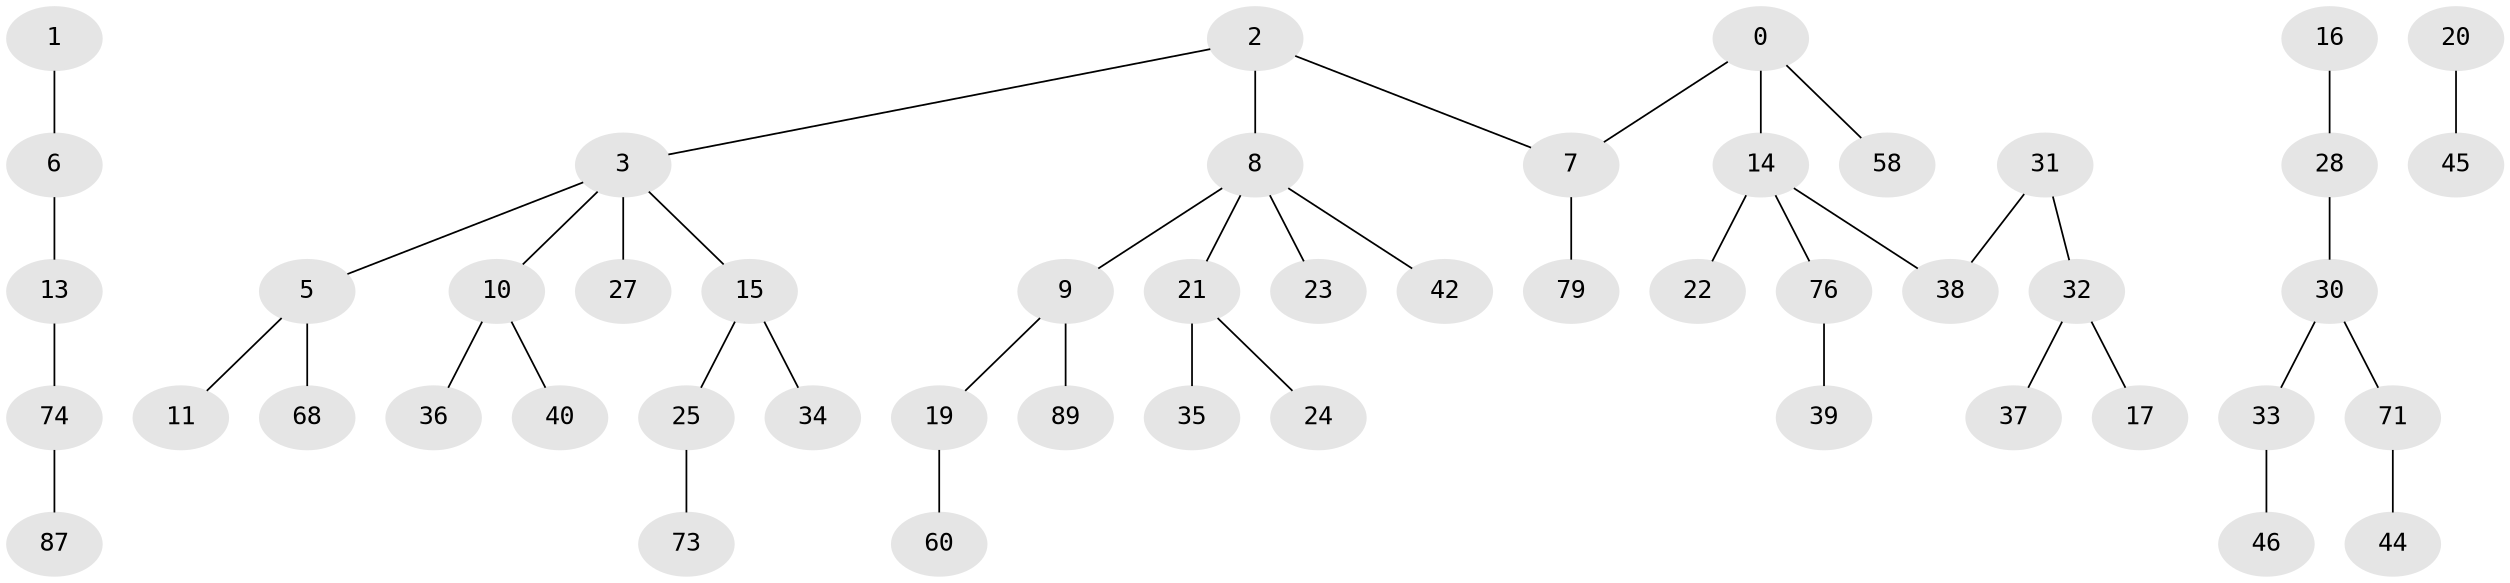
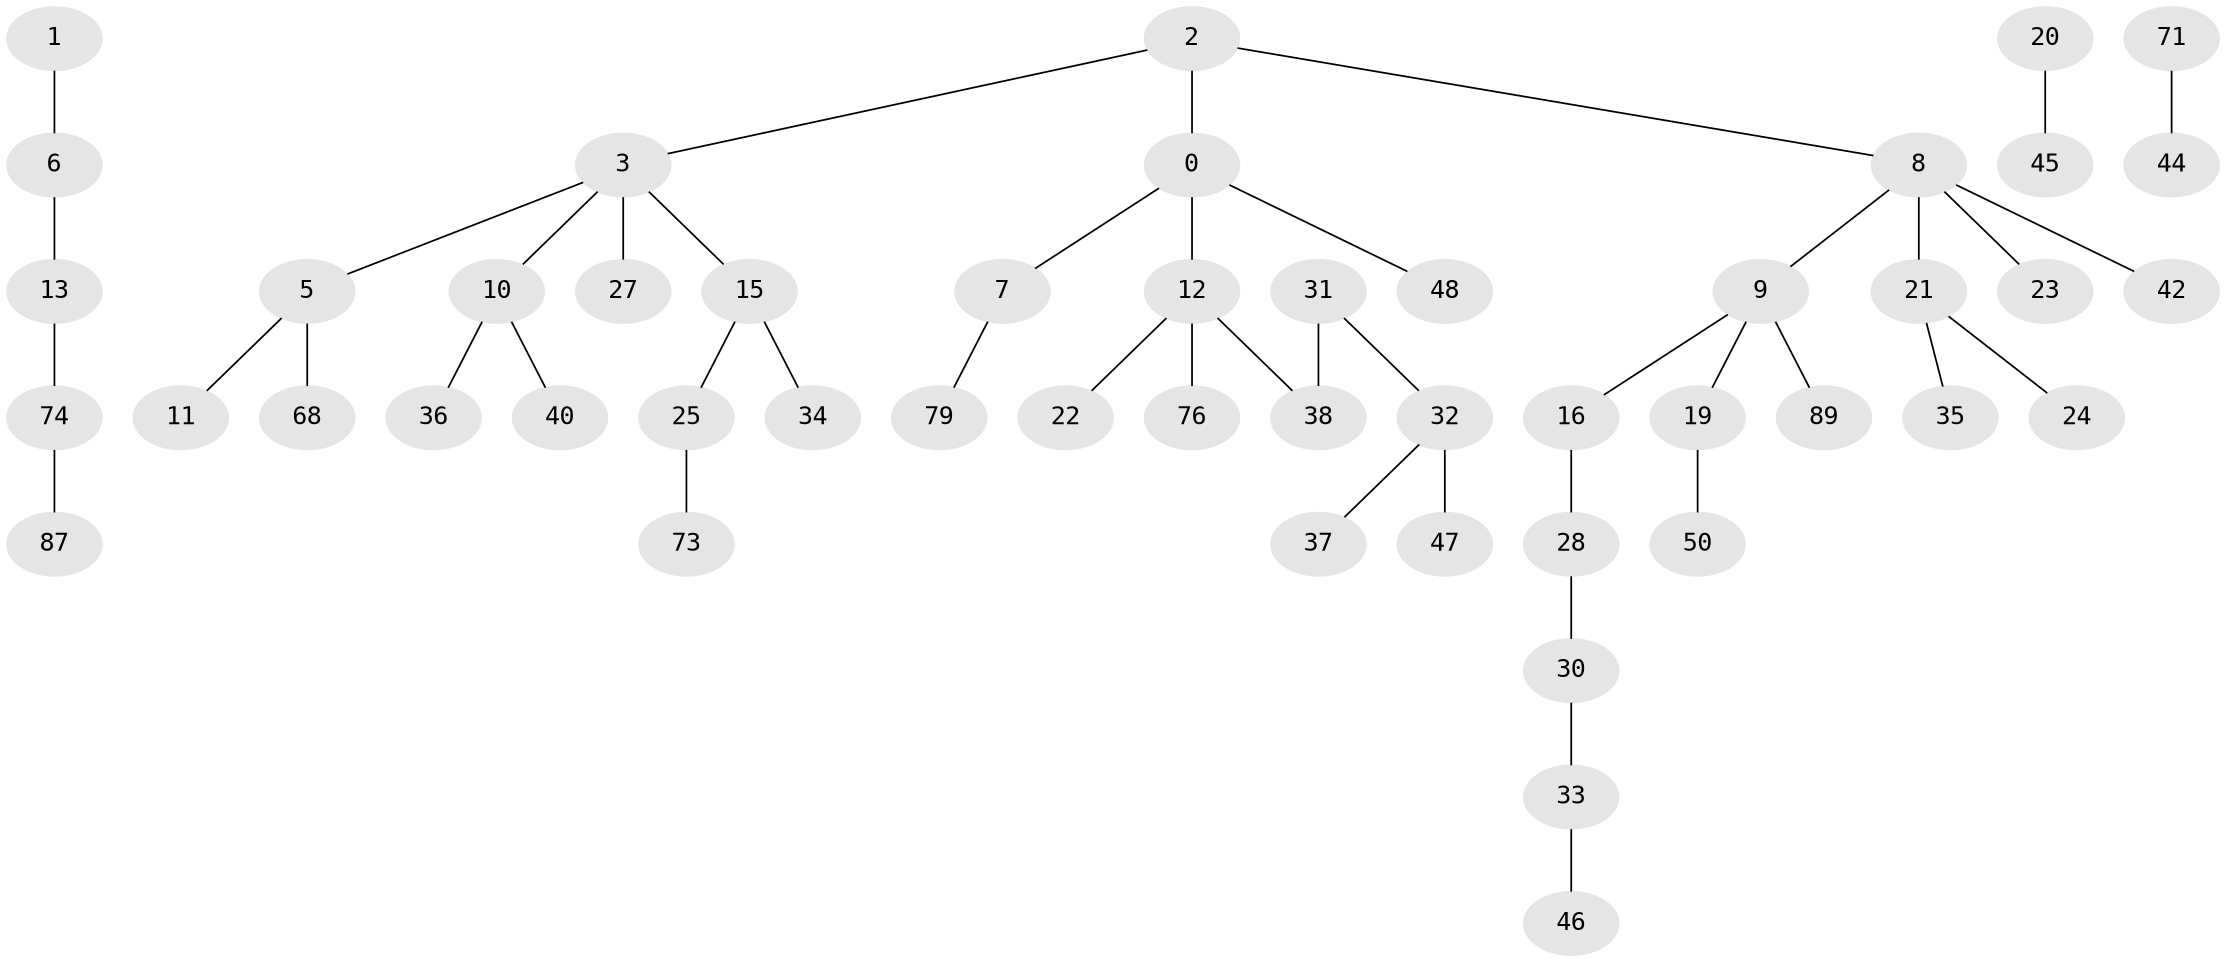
(1413, 102) -> (1192, 102)
(1761, 165) -> (1192, 291)
(1887, 165) -> (1445, 291)
none -> (1666, 355)
(2361, 355) -> none
(1824, 418) -> none
(2140, 418) -> (1445, 544)
(939, 544) -> (1698, 544)
